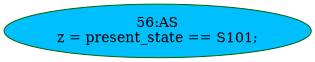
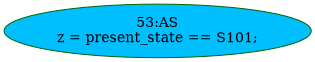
(158, 31) -> (158, 31)
